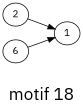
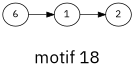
(38, 23) -> (89, 15)
